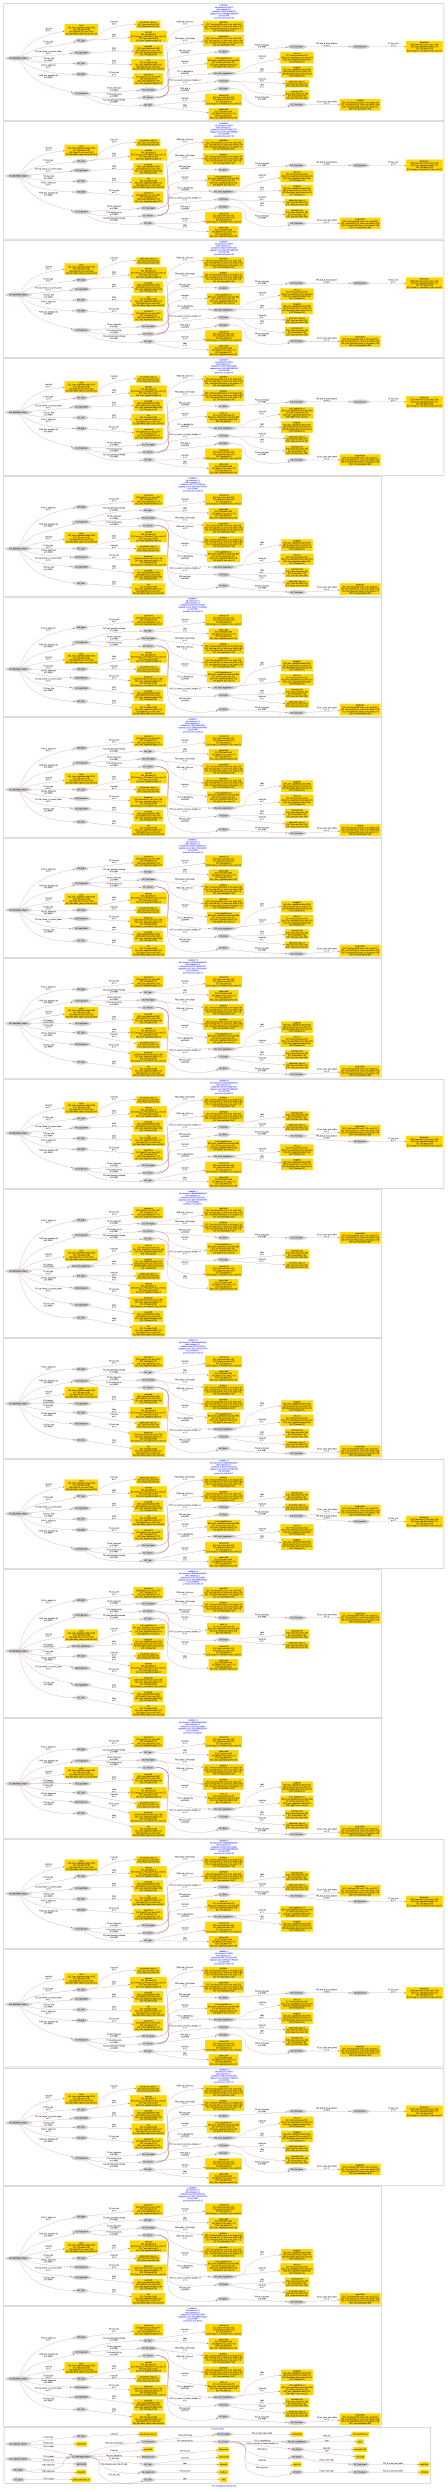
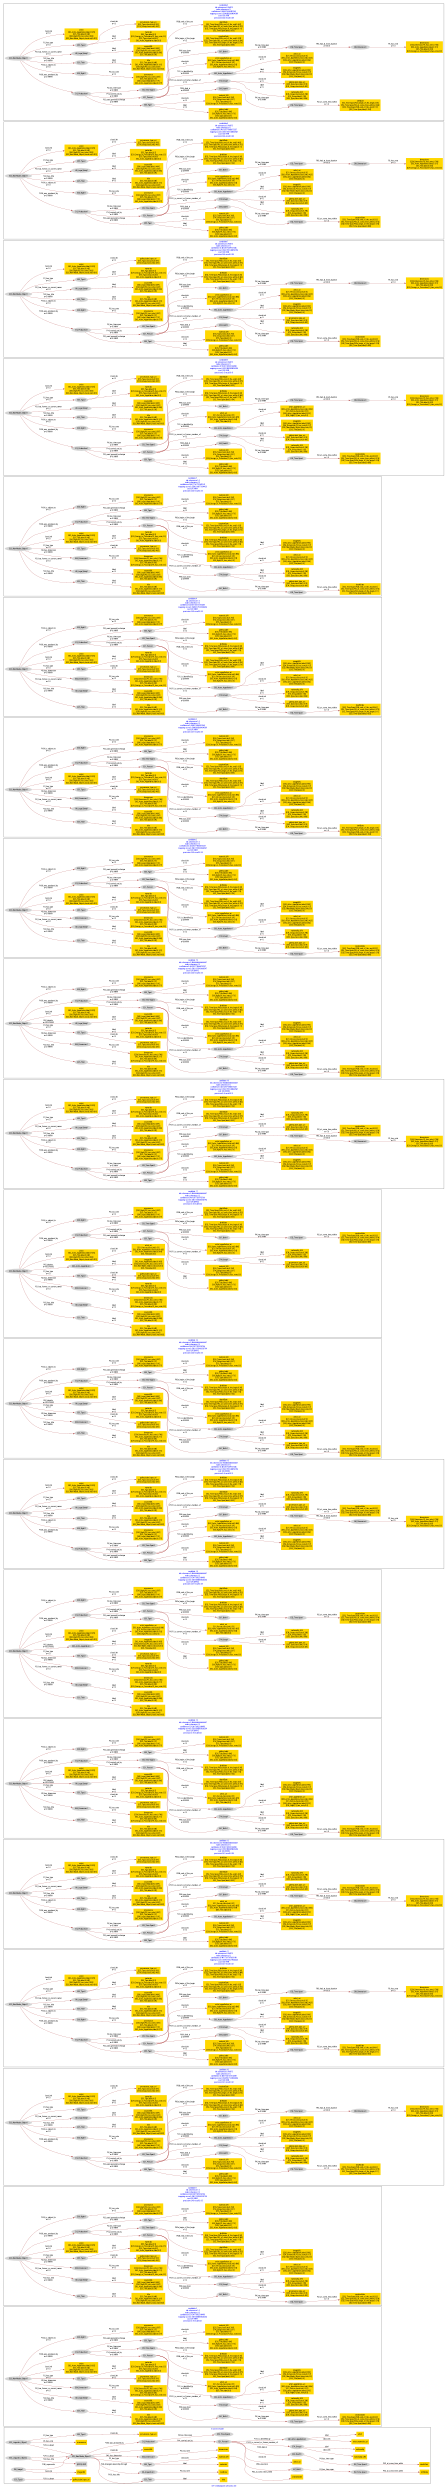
(261, 2434) -> (253, 2477)
(48, 2471) -> (48, 2471)
